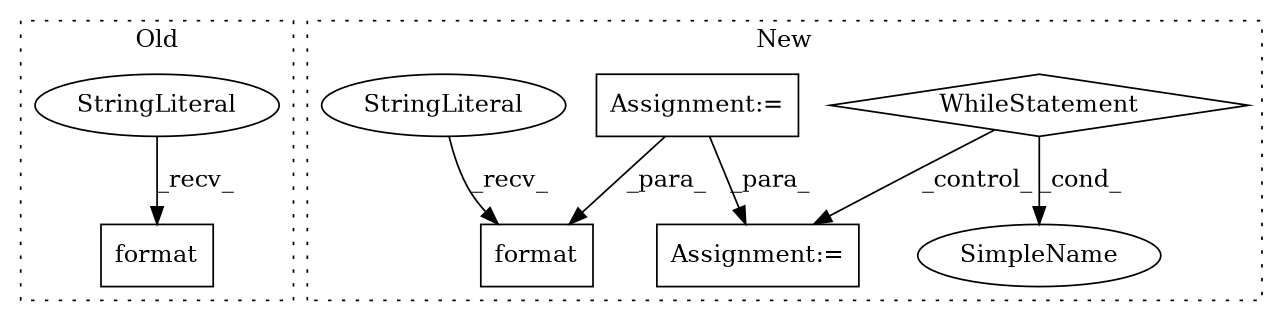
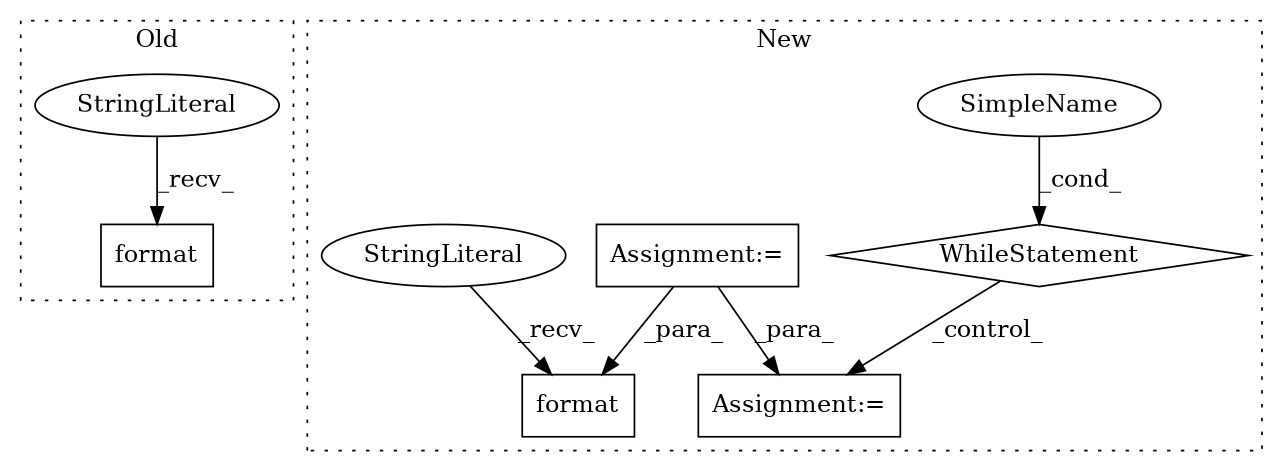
(1039, 172) -> (1039, 172)
